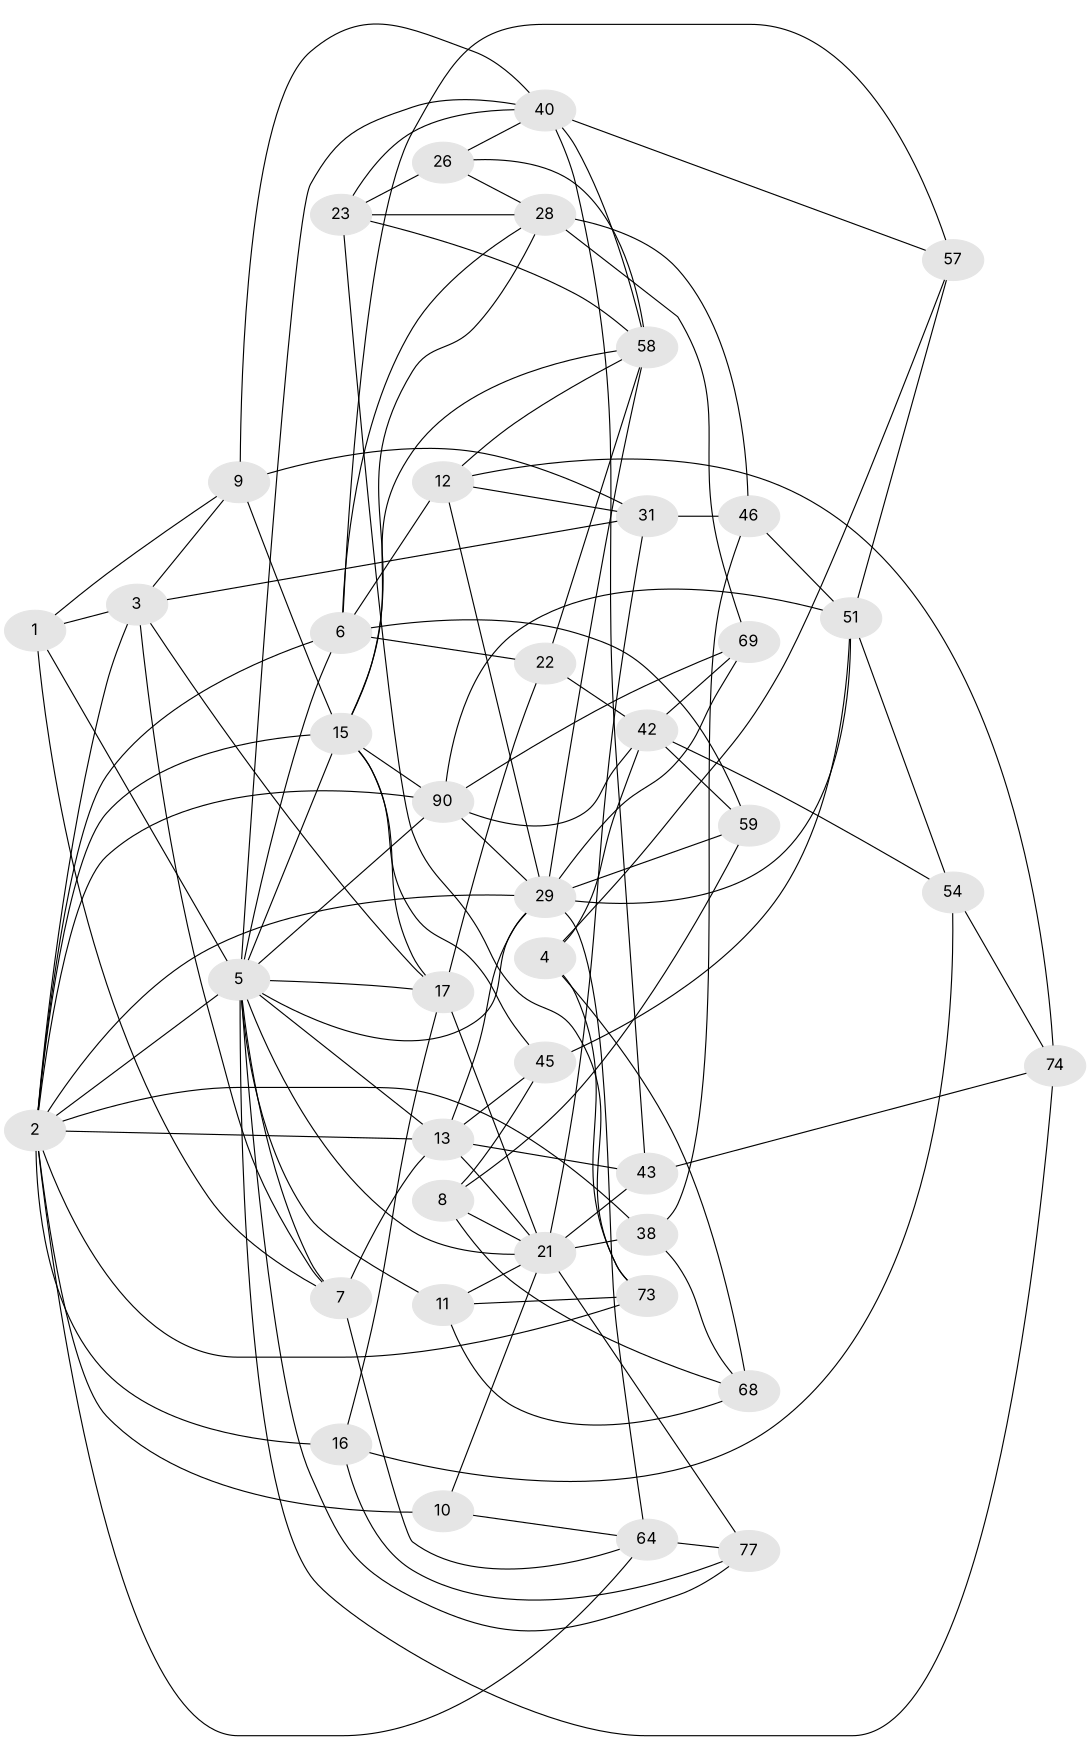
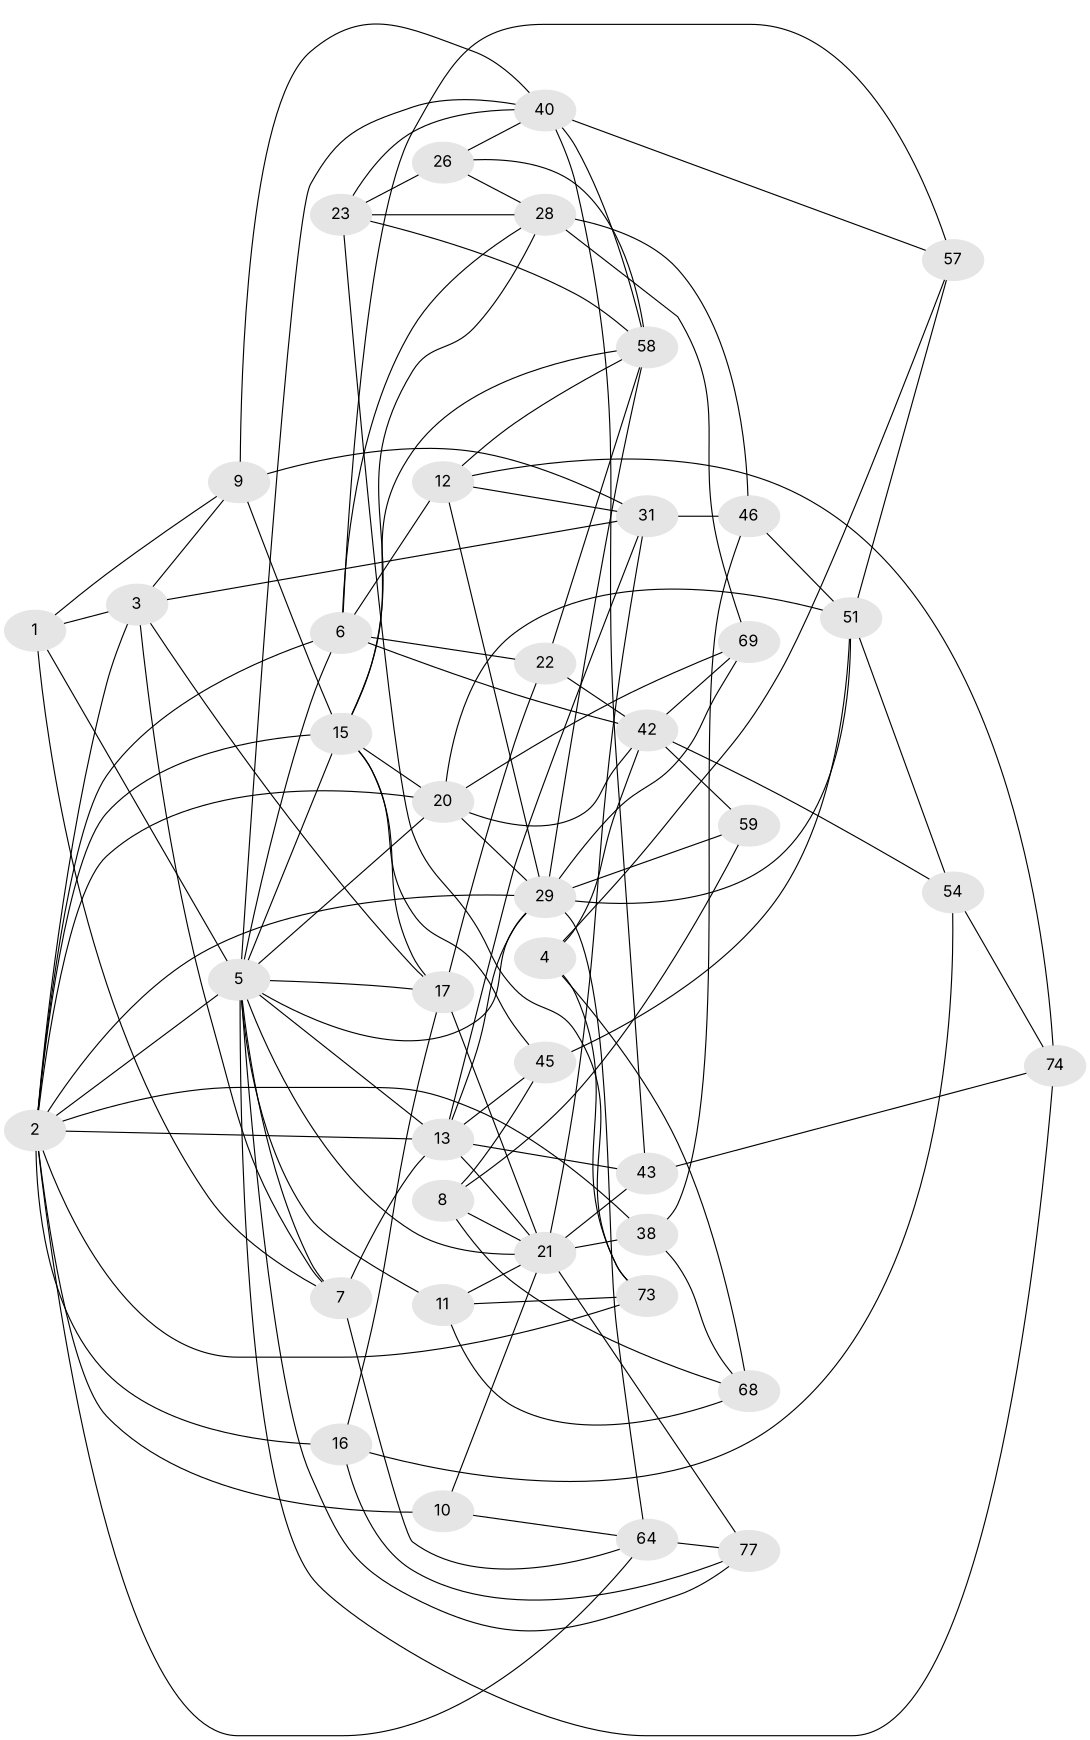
(596, 639) -> (486, 685)
(443, 802) -> (443, 802)
none -> (535, 809)
